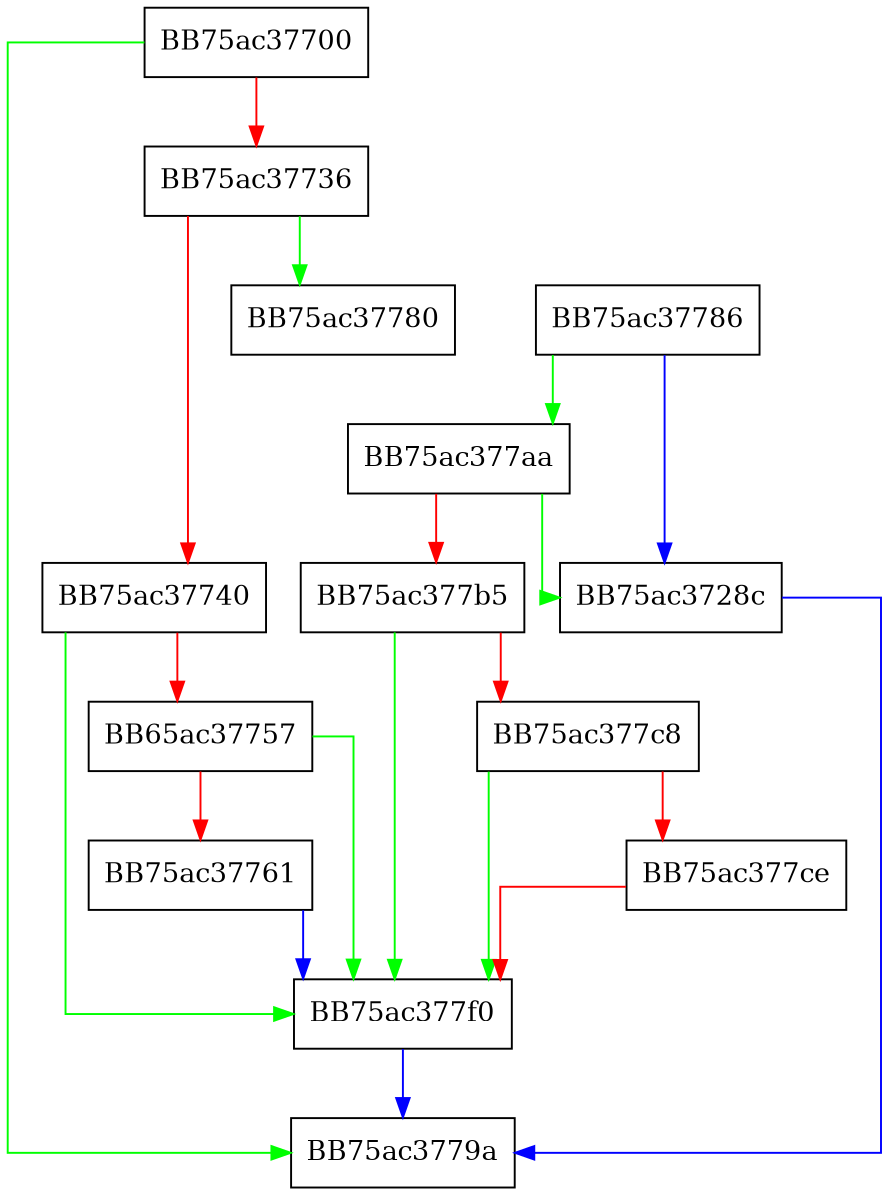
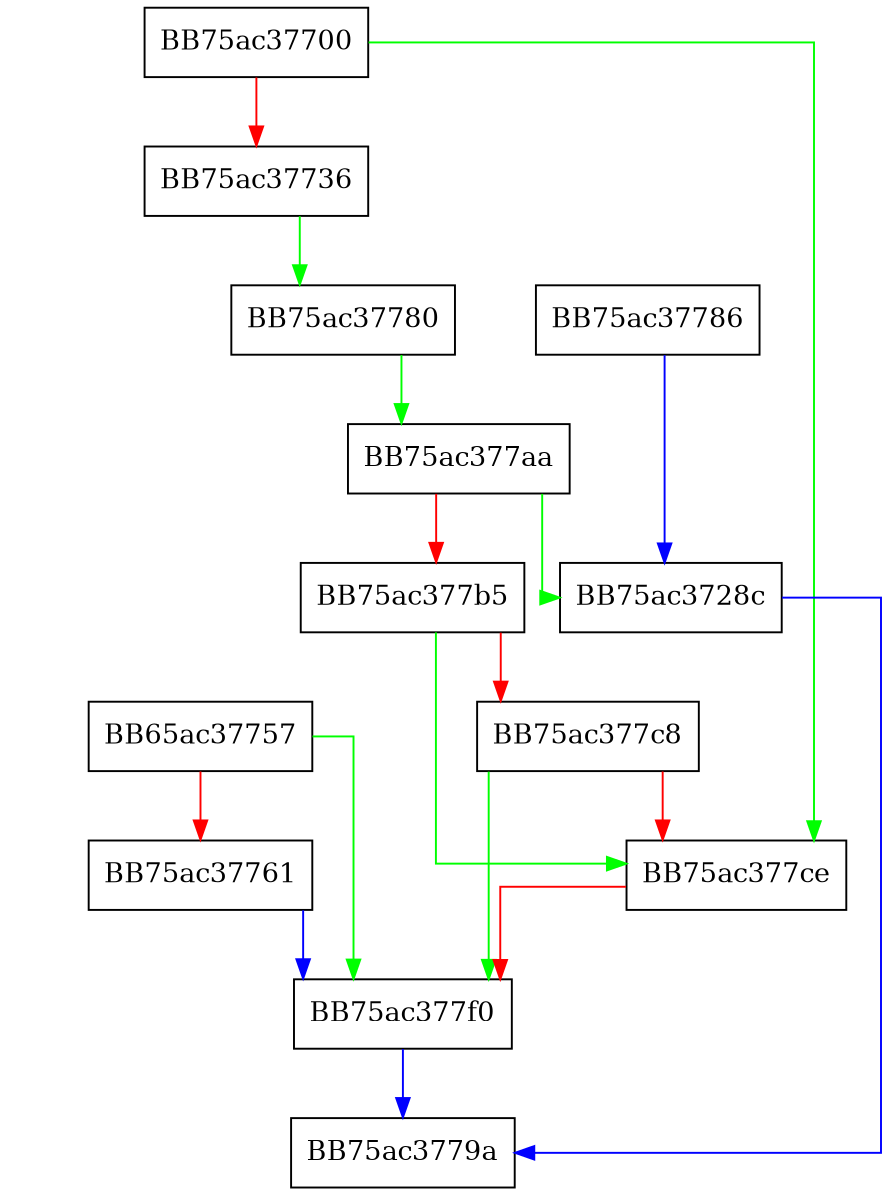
(553, 380) -> (401, 380)
(154, 598) -> none
(8, 661) -> (814, 209)
(395, 796) -> (436, 834)
